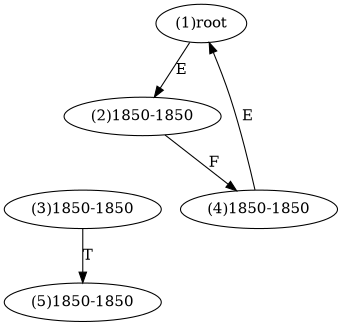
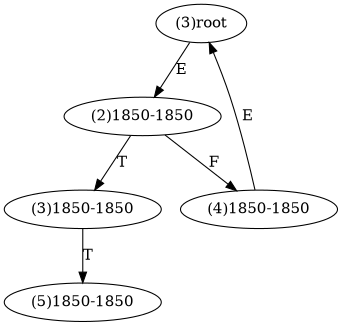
(201, 23) -> (201, 23)
none -> (116, 159)
